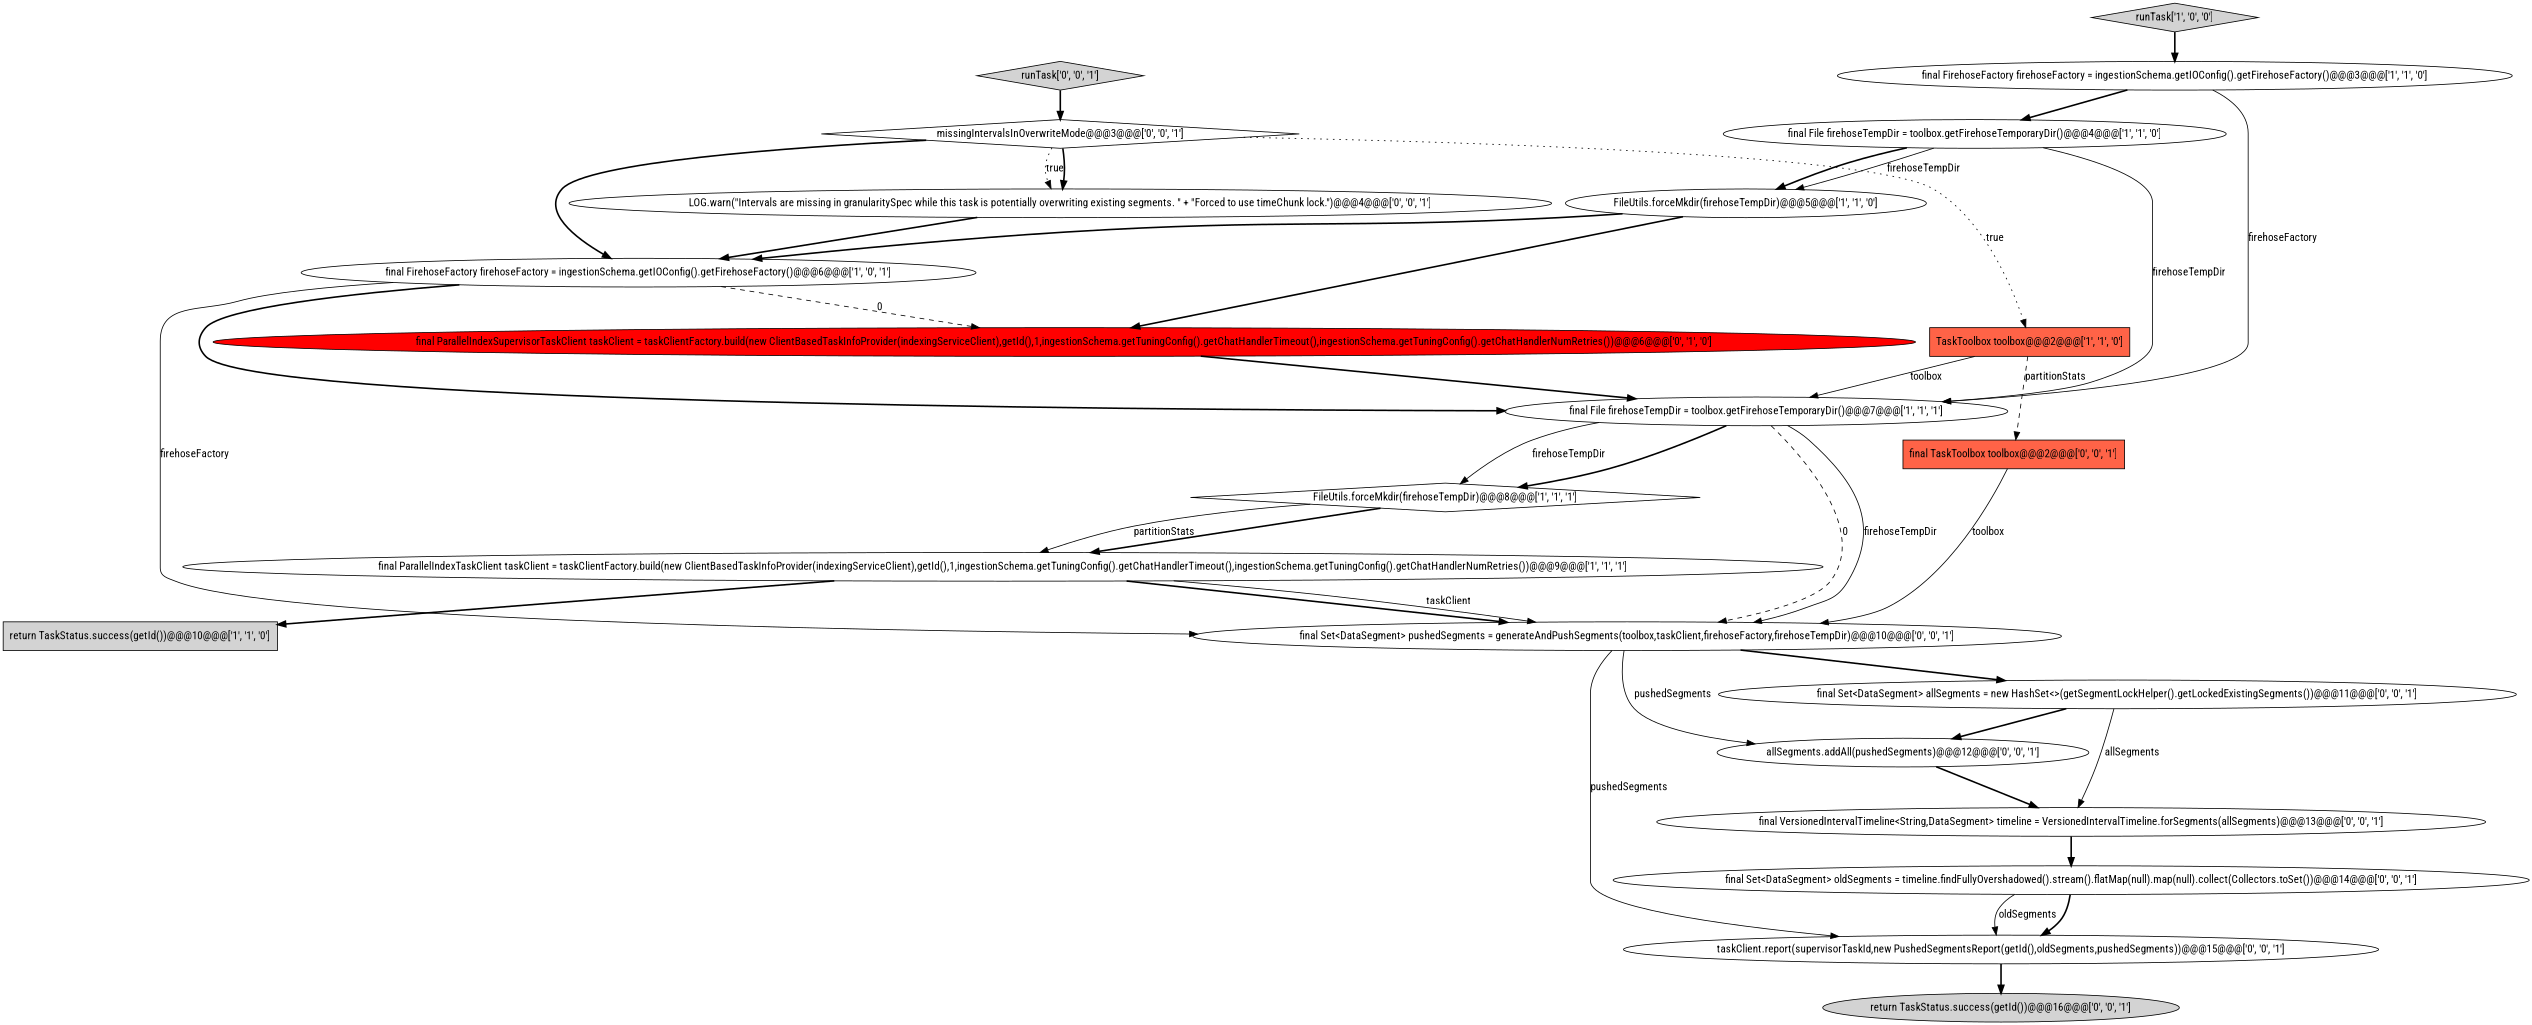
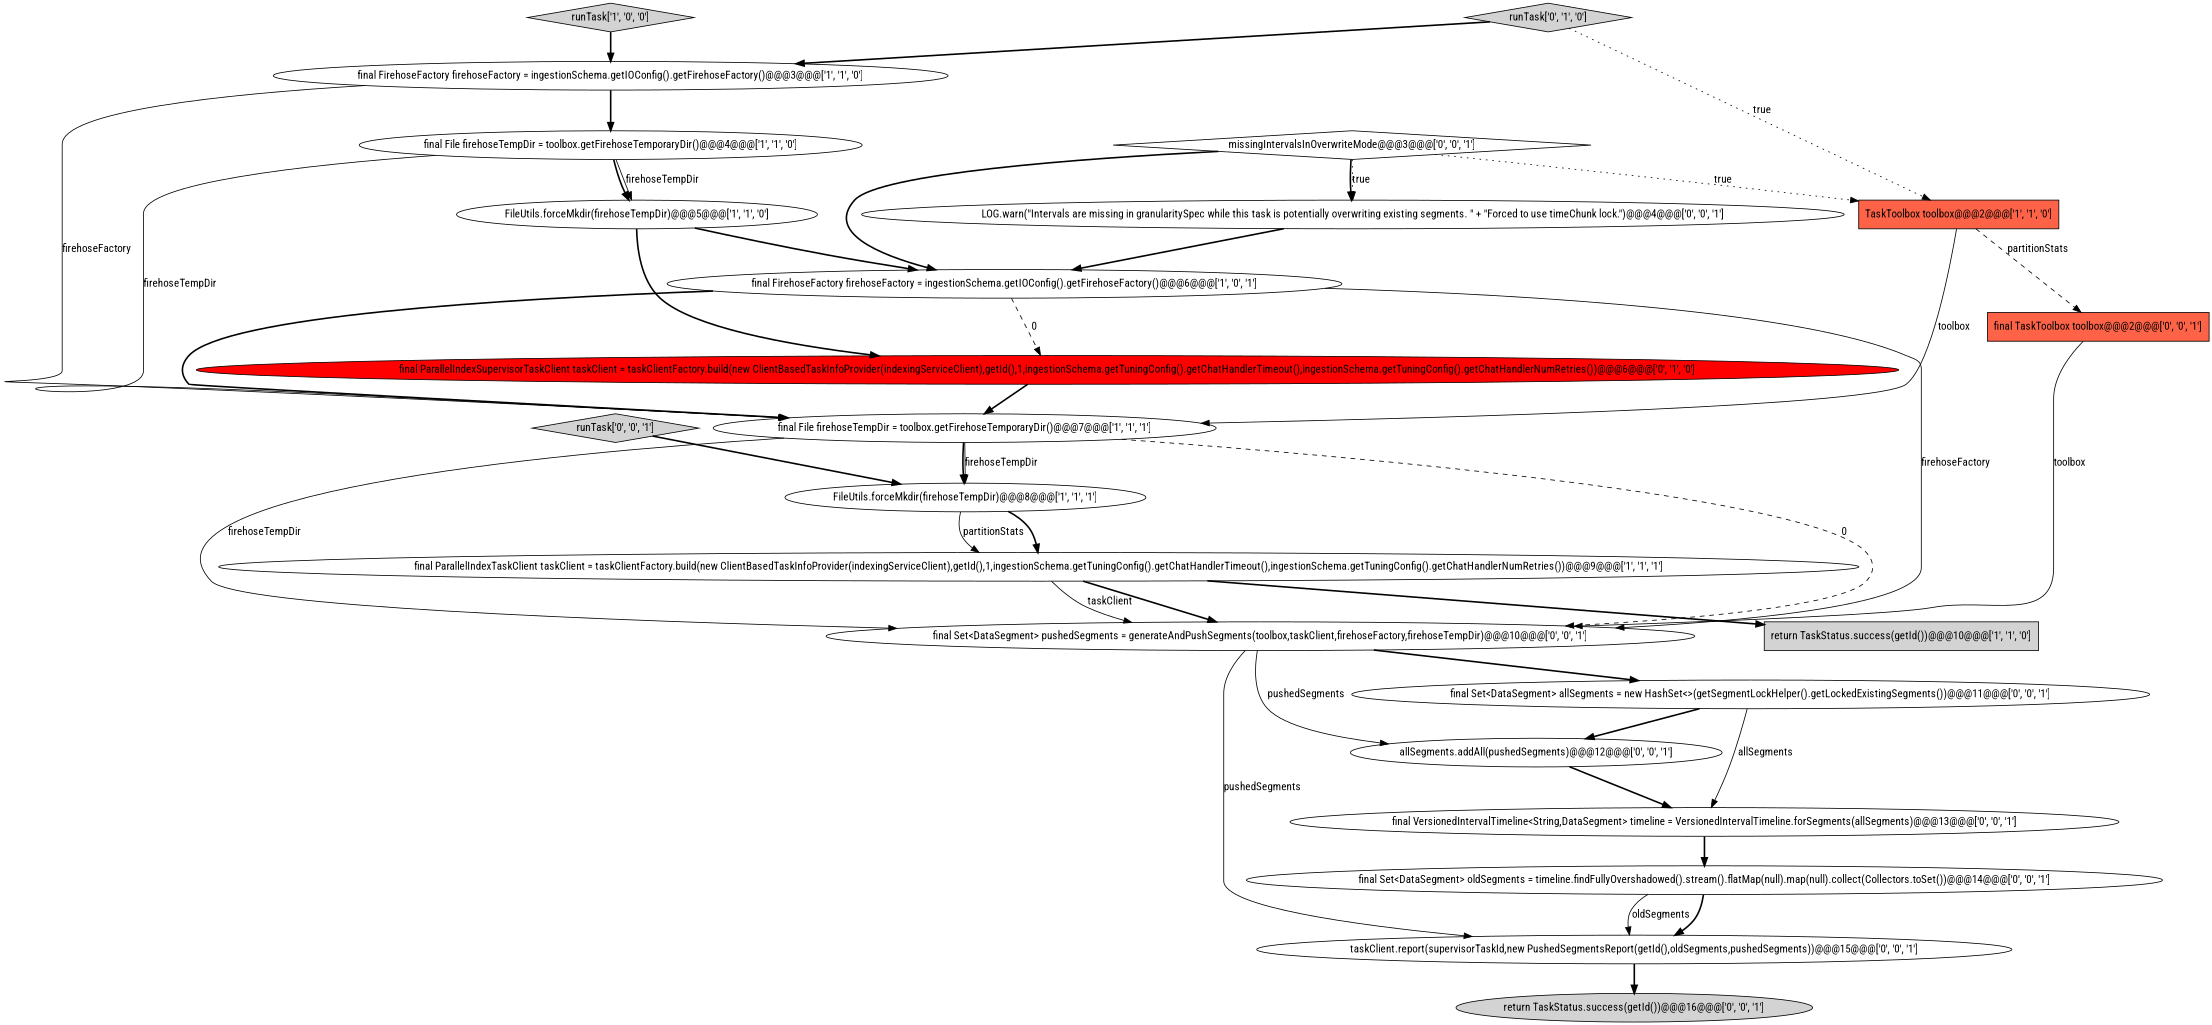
none -> (1548, 18)
(1060, 101) -> (772, 459)
(1445, 497) -> (965, 497)
